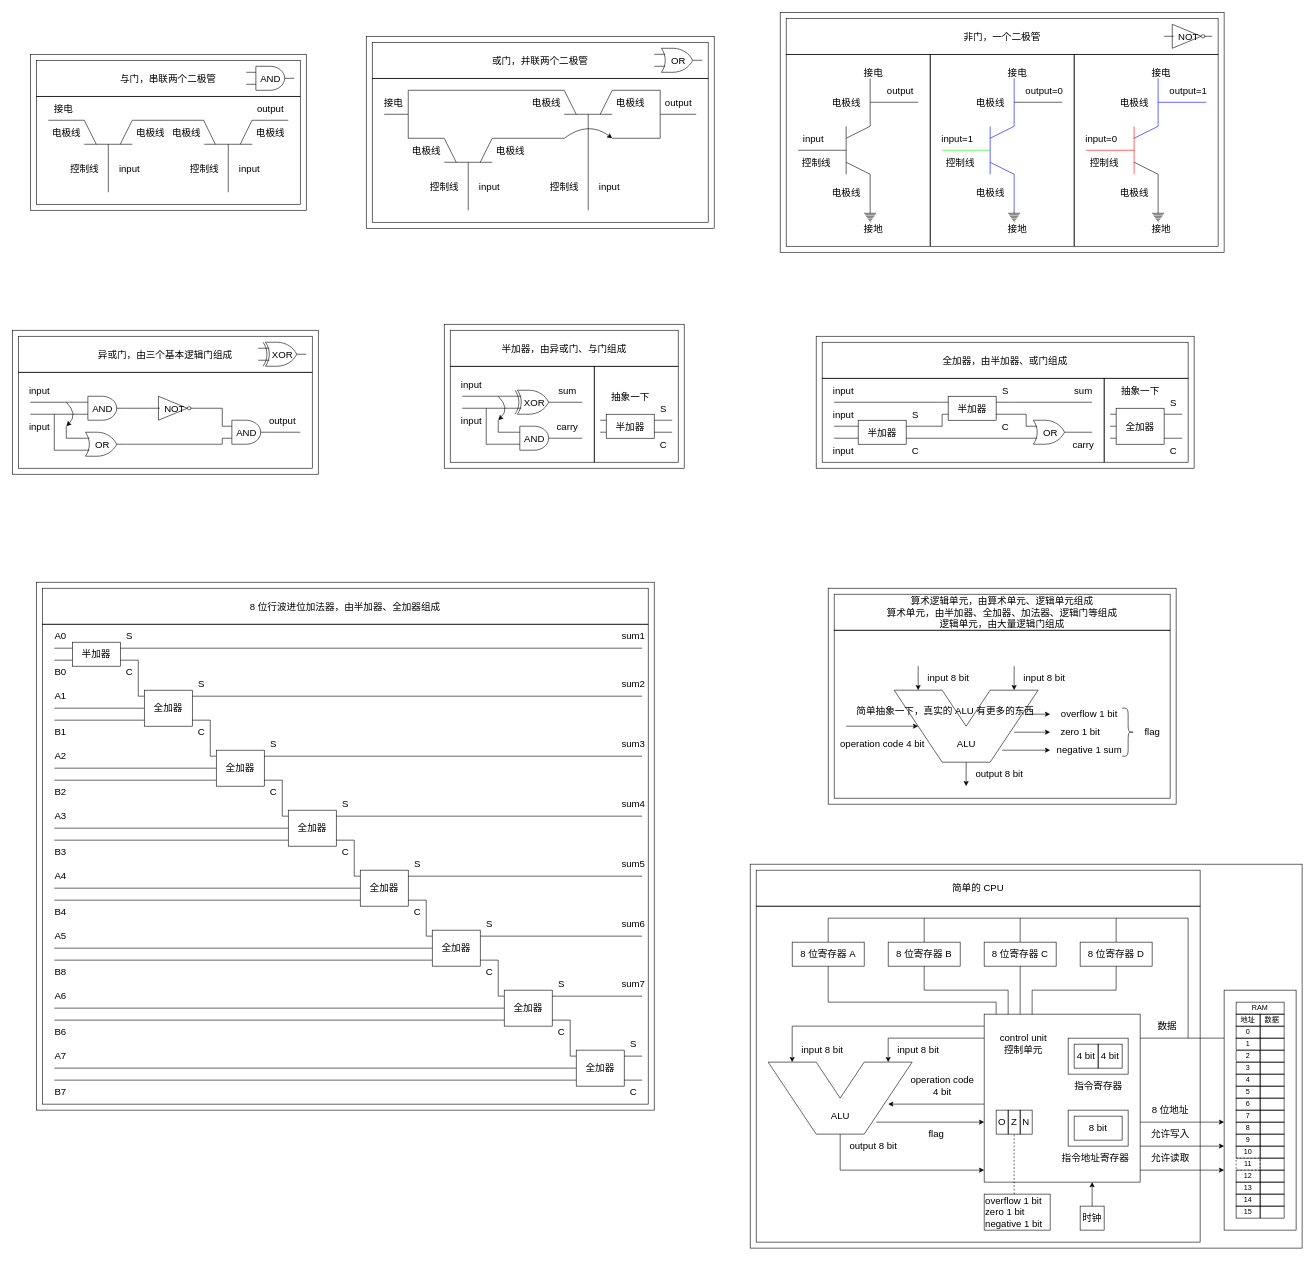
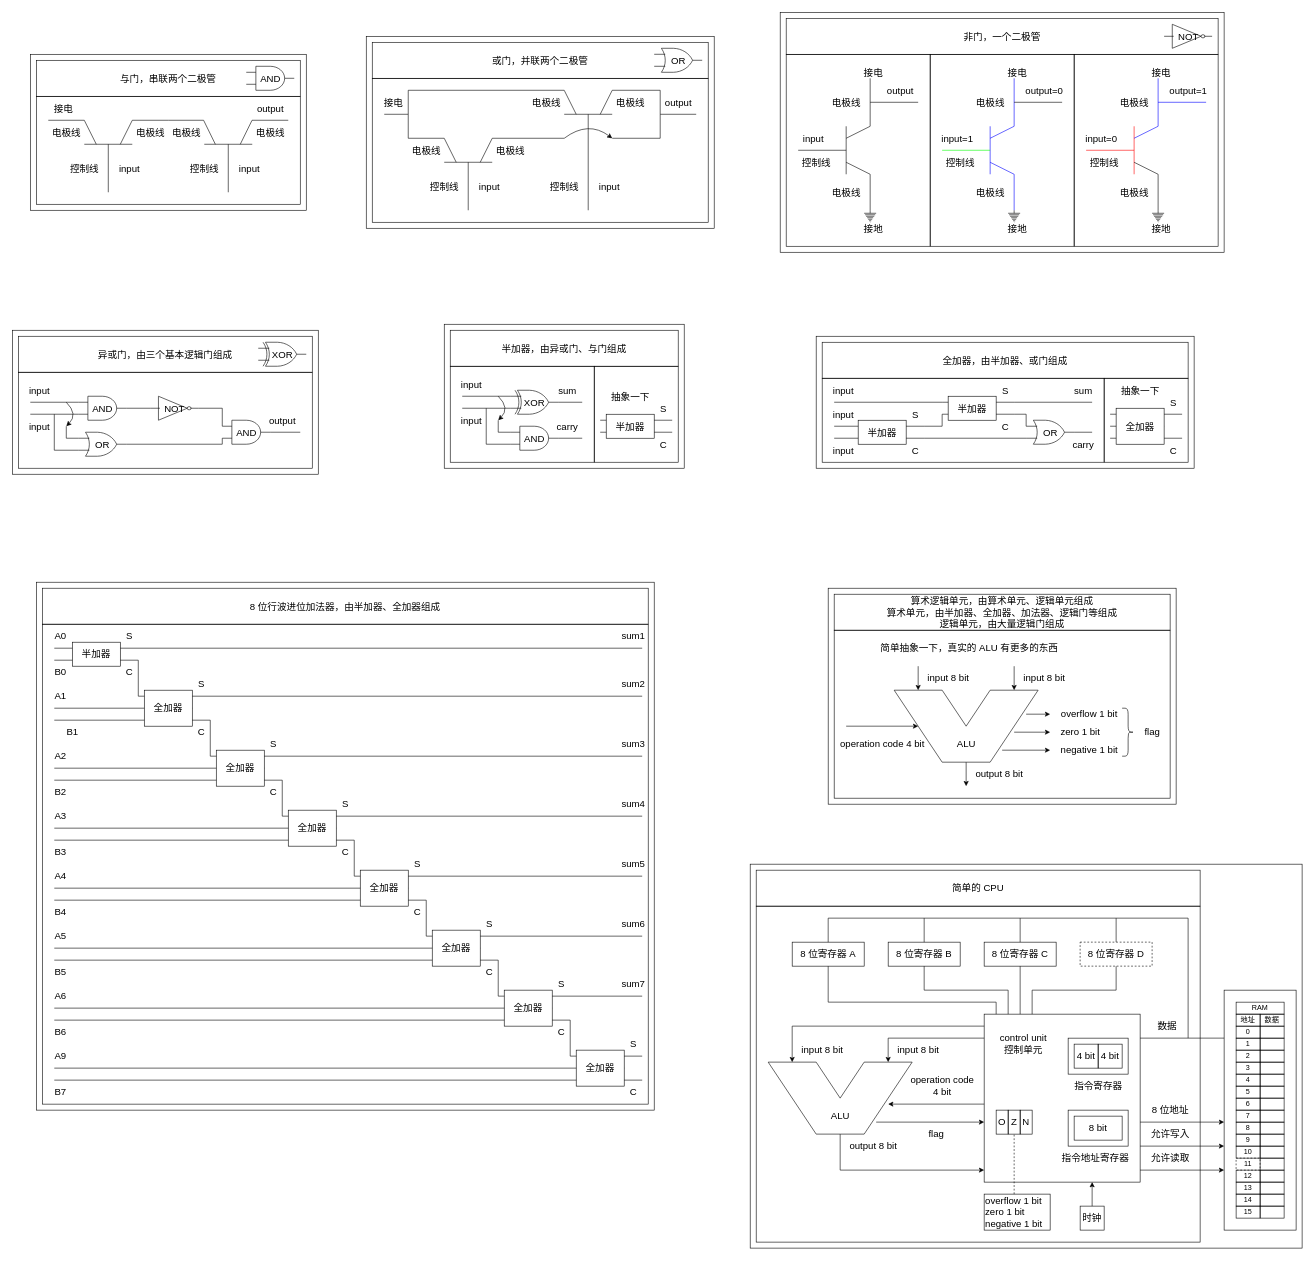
(945, 711) -> (969, 648)
(60, 732) -> (72, 732)
(1090, 750) -> (1090, 750)
(1116, 954) -> (1116, 954)
(61, 972) -> (61, 972)
(61, 1056) -> (61, 1056)
(1248, 1056) -> (1248, 1056)
